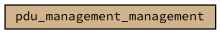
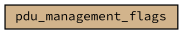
(110, 17) -> (91, 17)
